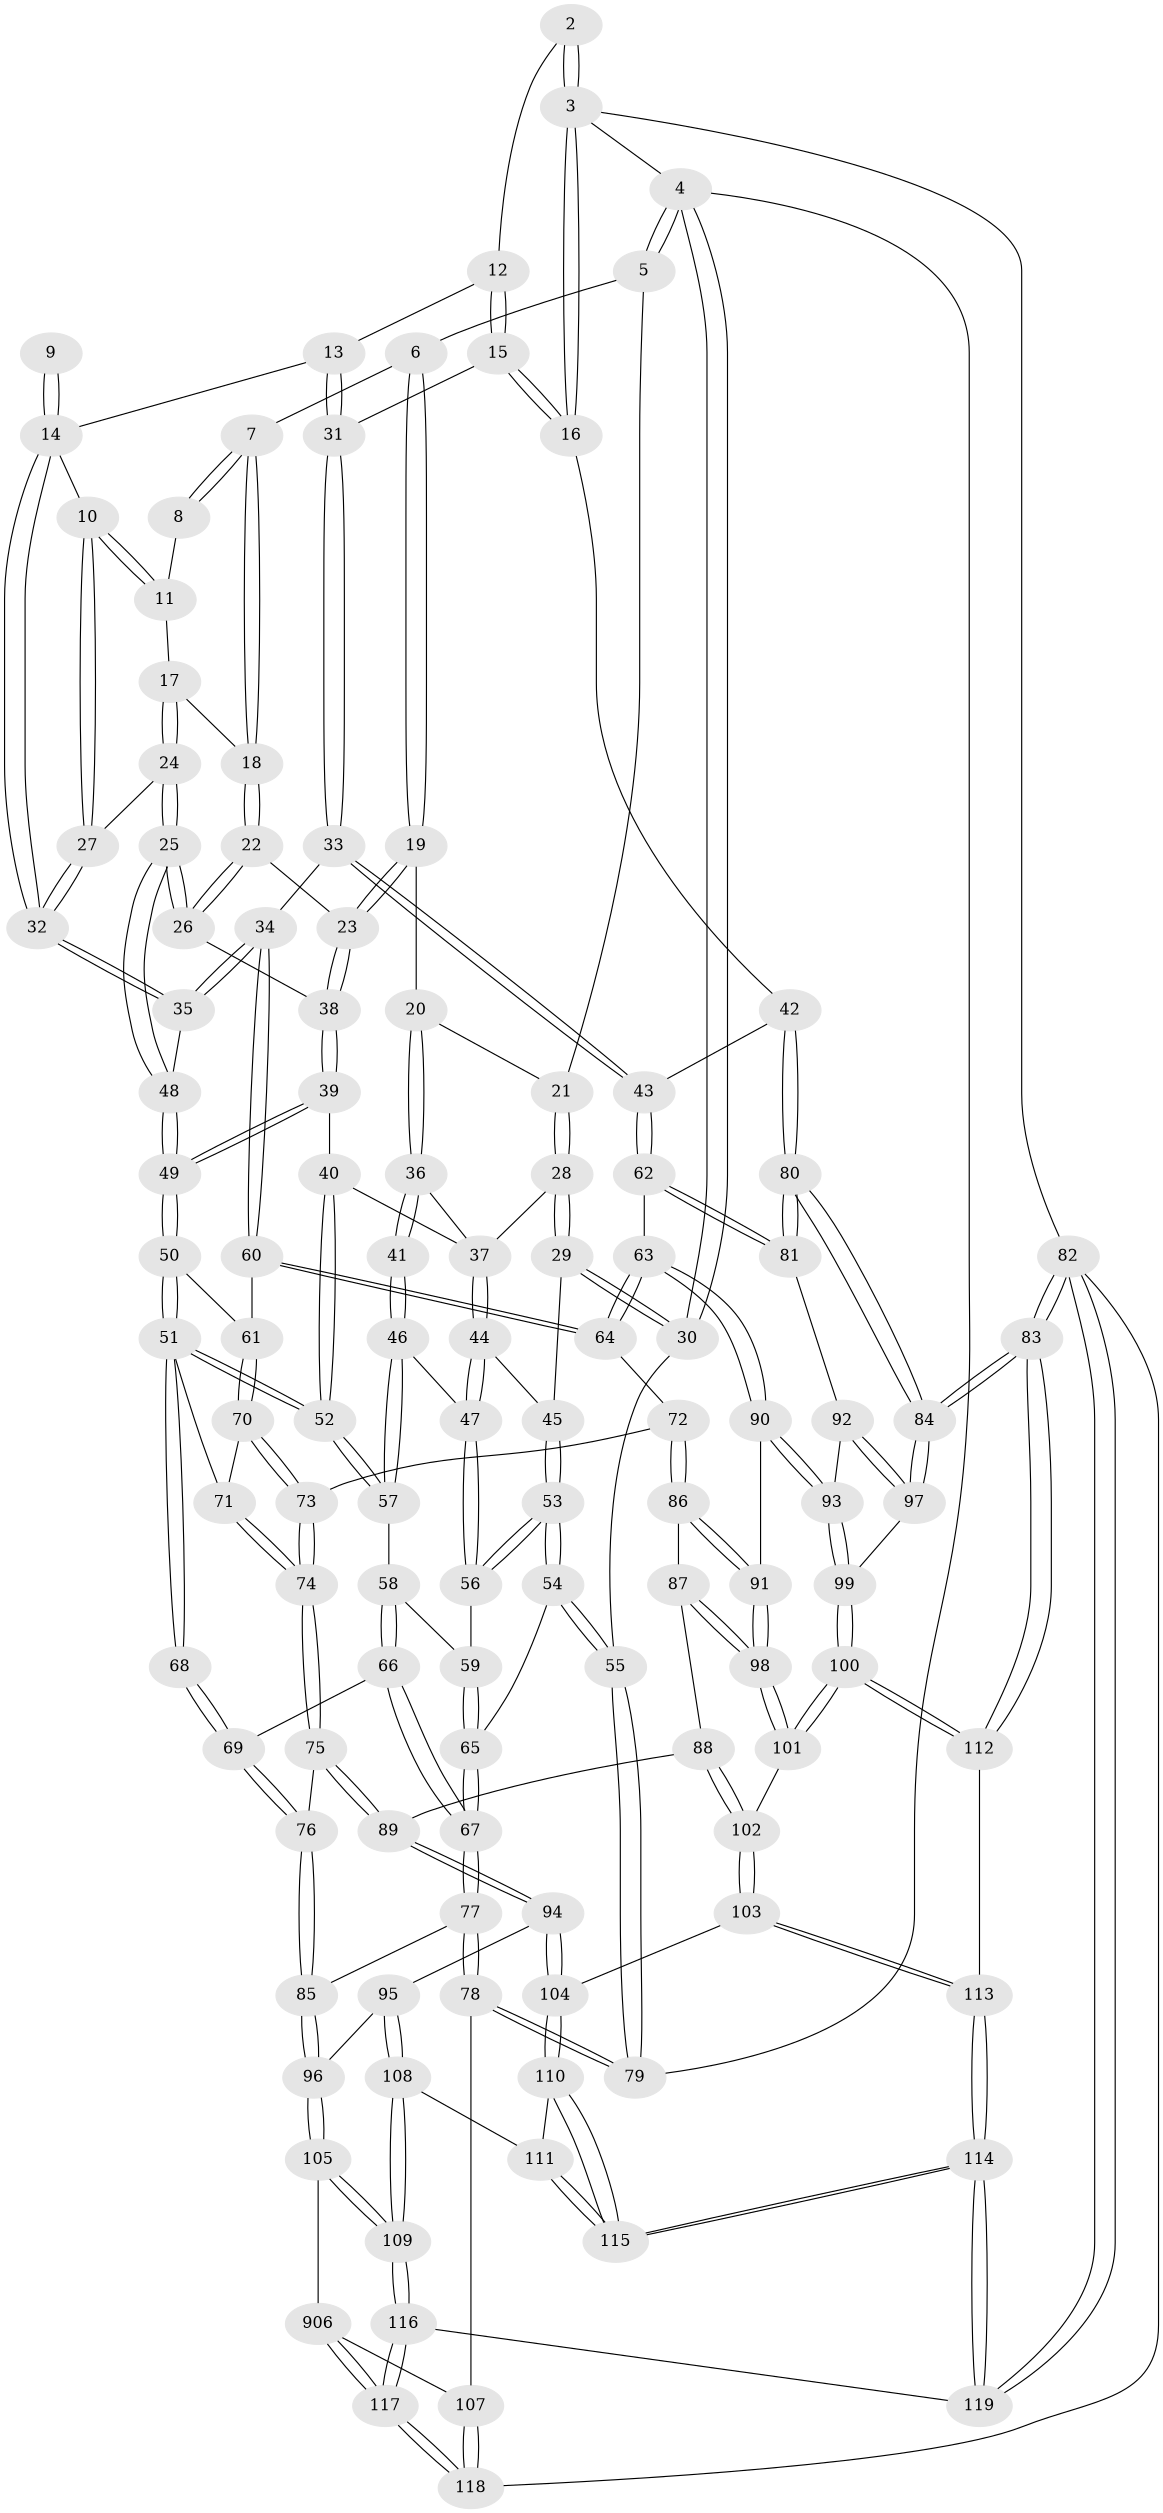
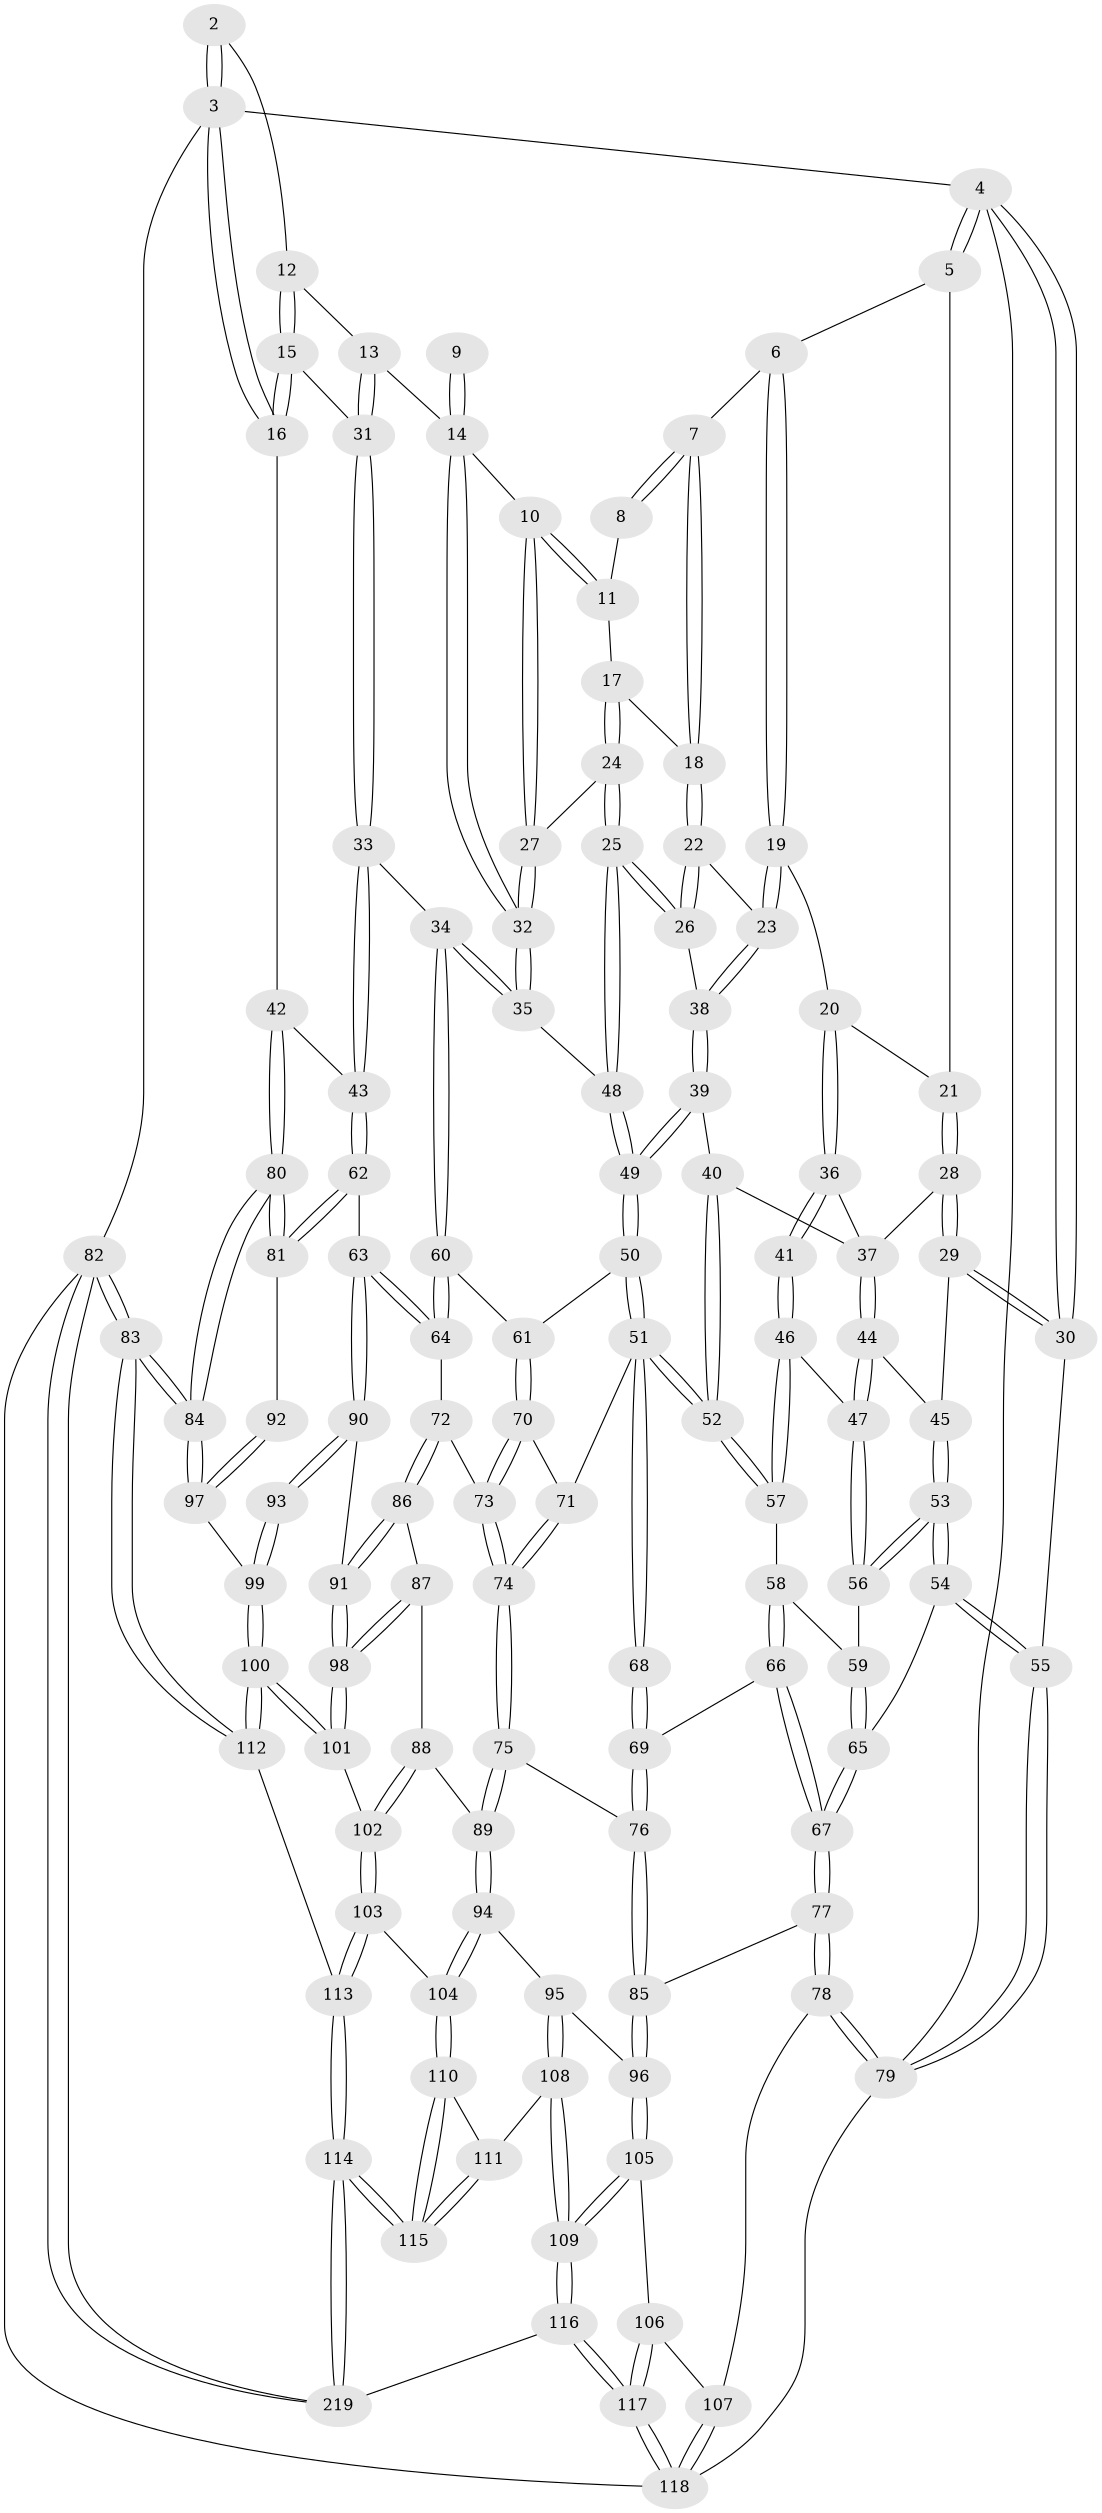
(838, 1462) -> none
none -> (805, 2298)
(318, 2324) -> (650, 2324)
(979, 2406) -> (339, 2406)
